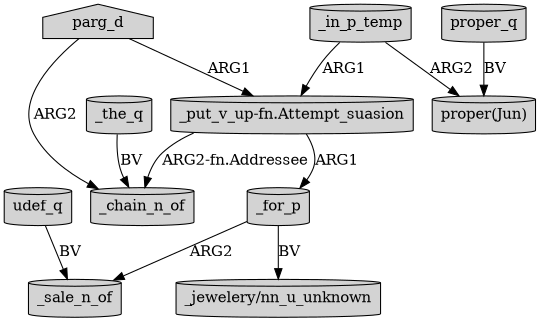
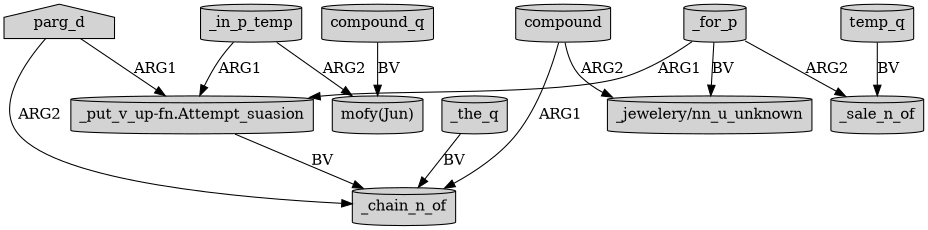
(484, 23) -> (378, 23)
none -> (563, 23)
(484, 115) -> (378, 115)
(315, 157) -> (511, 90)
(236, 161) -> (322, 161)
(38, 207) -> (877, 23)
